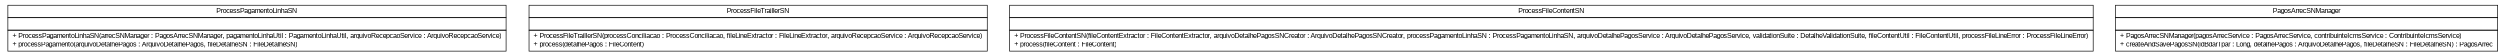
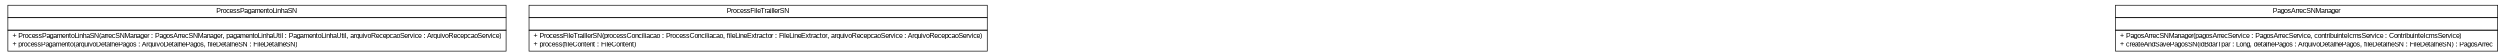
(1551, 28) -> none
(589, 45) -> (585, 45)
